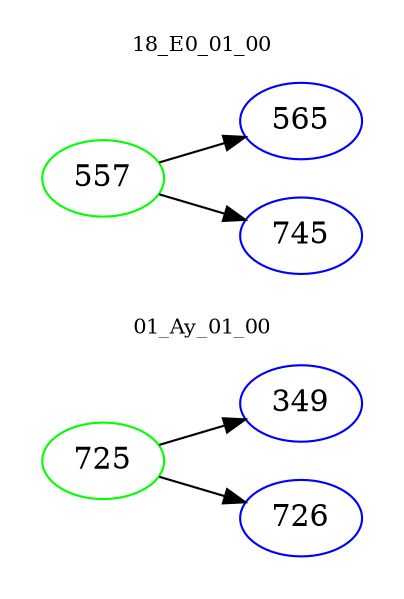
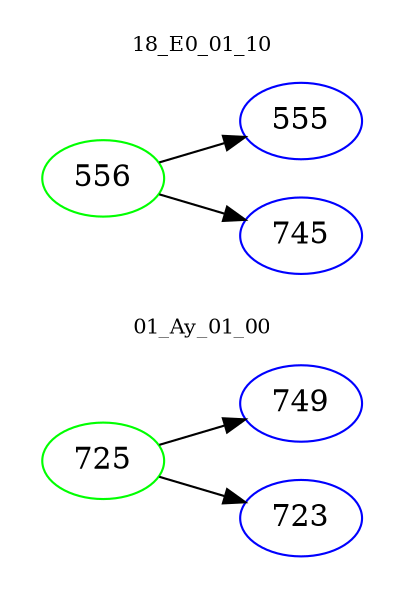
(202, 46) -> (202, 46)
(301, 121) -> (301, 121)
(103, 178) -> (103, 178)
(301, 403) -> (301, 403)
(301, 518) -> (301, 518)
